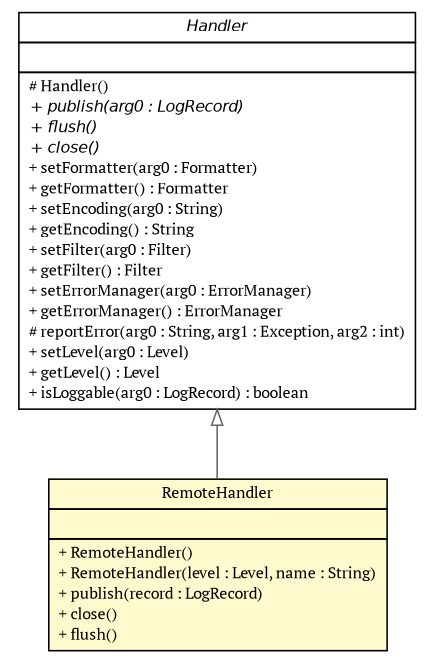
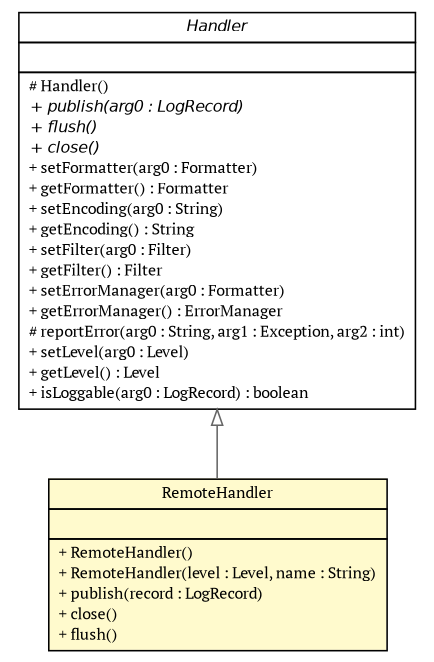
(171, 291) -> (157, 291)
